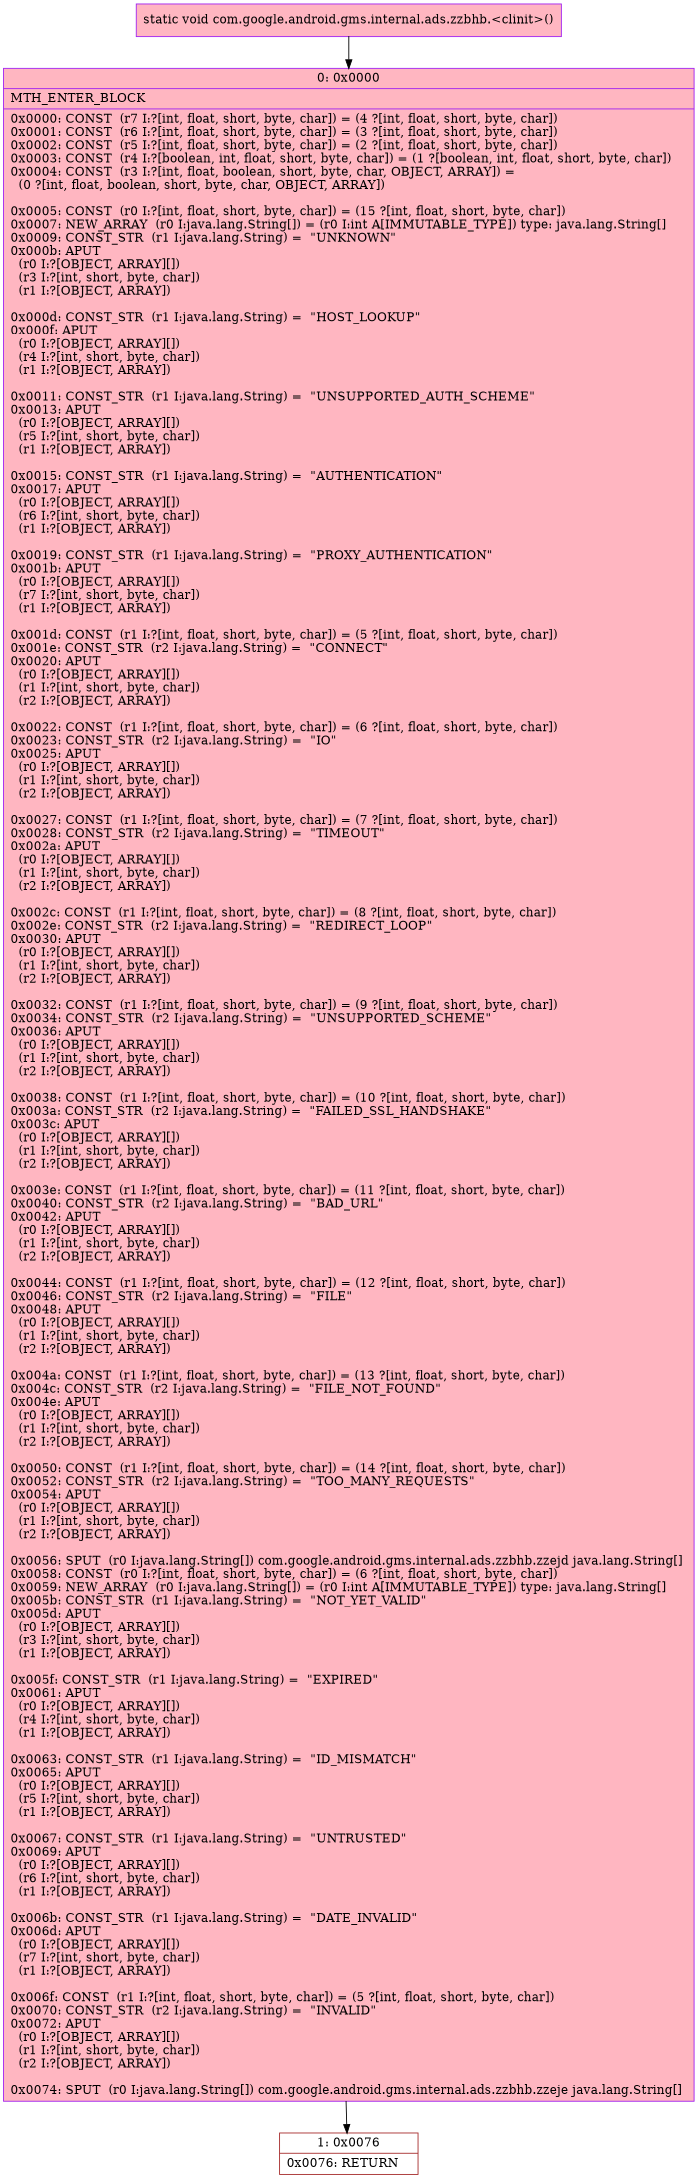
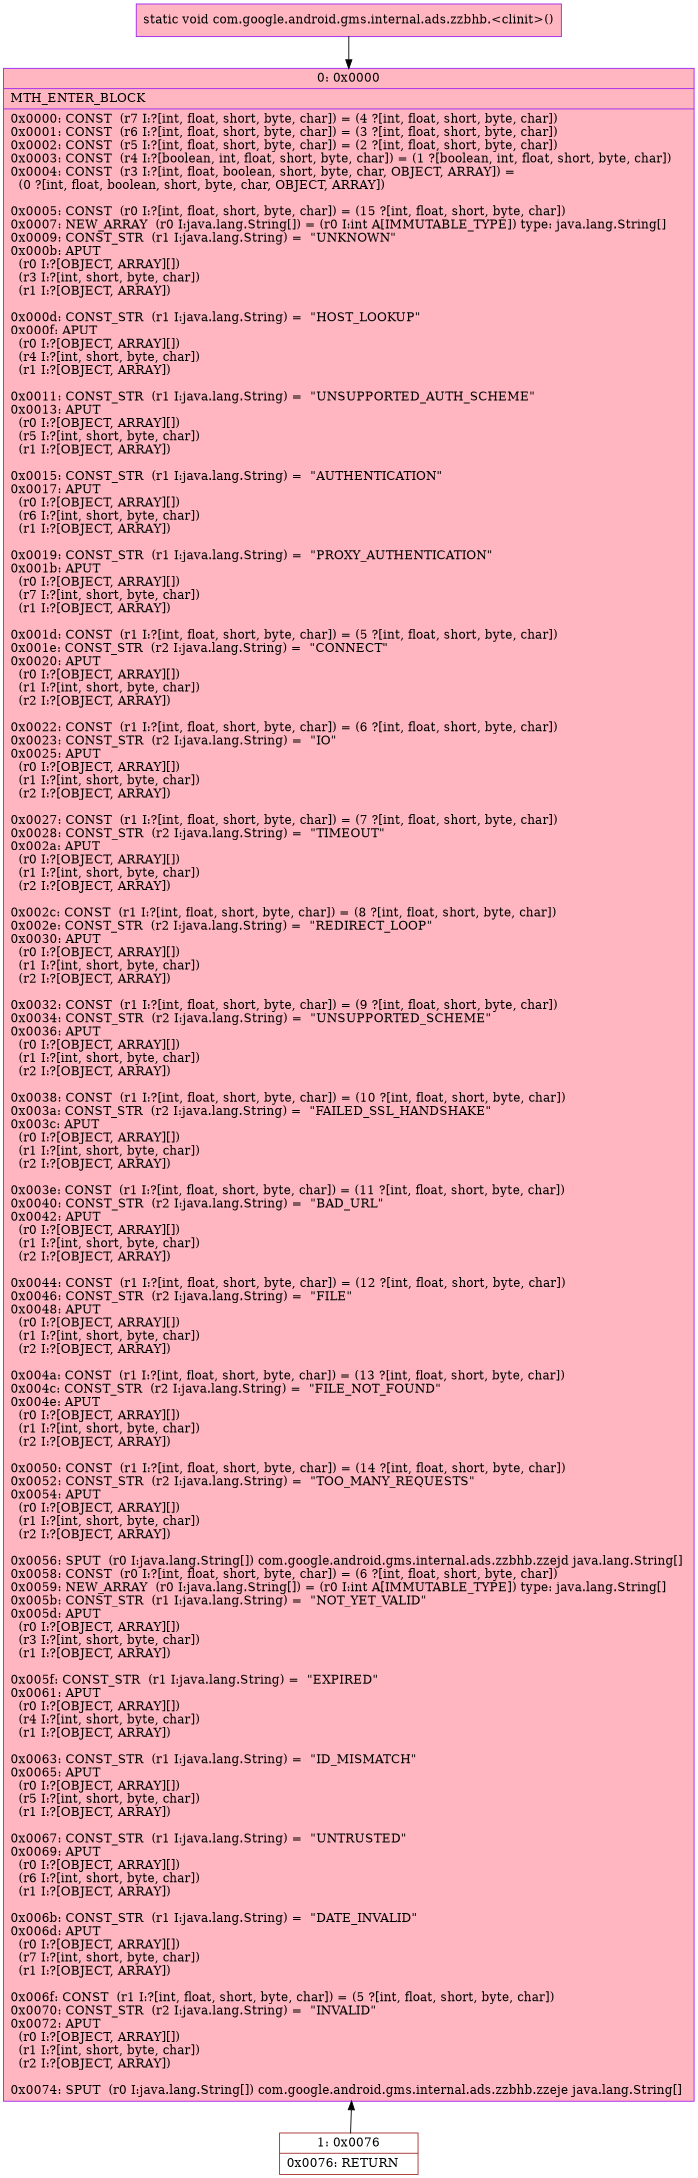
(346, 2113) -> (351, 2122)
